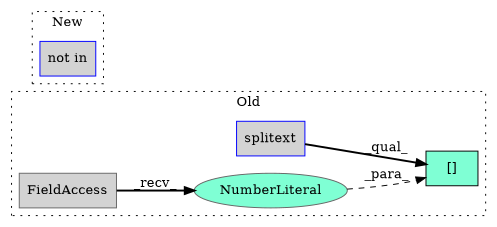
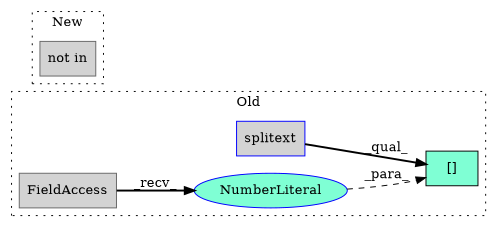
(68, 59) -> (68, 59)
(271, 191) -> (271, 191)
